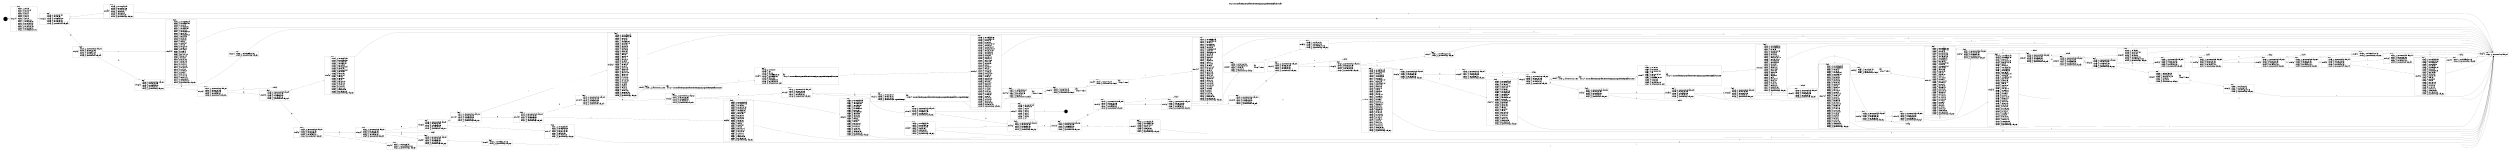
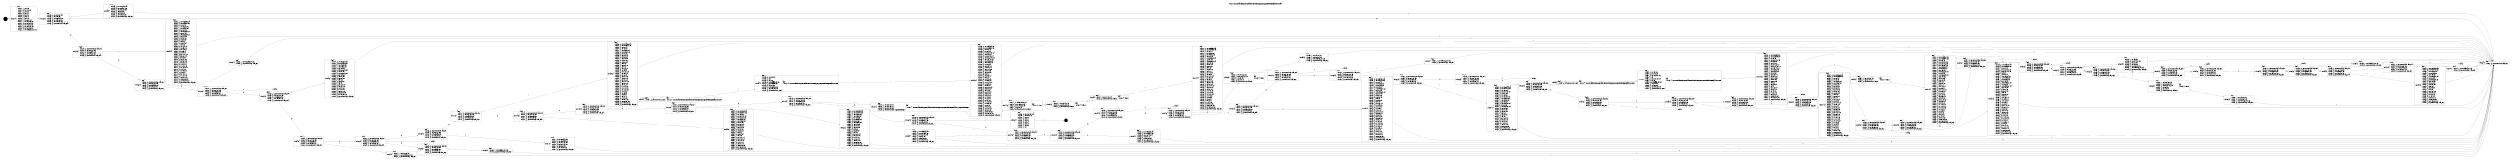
(2270, 55) -> none
